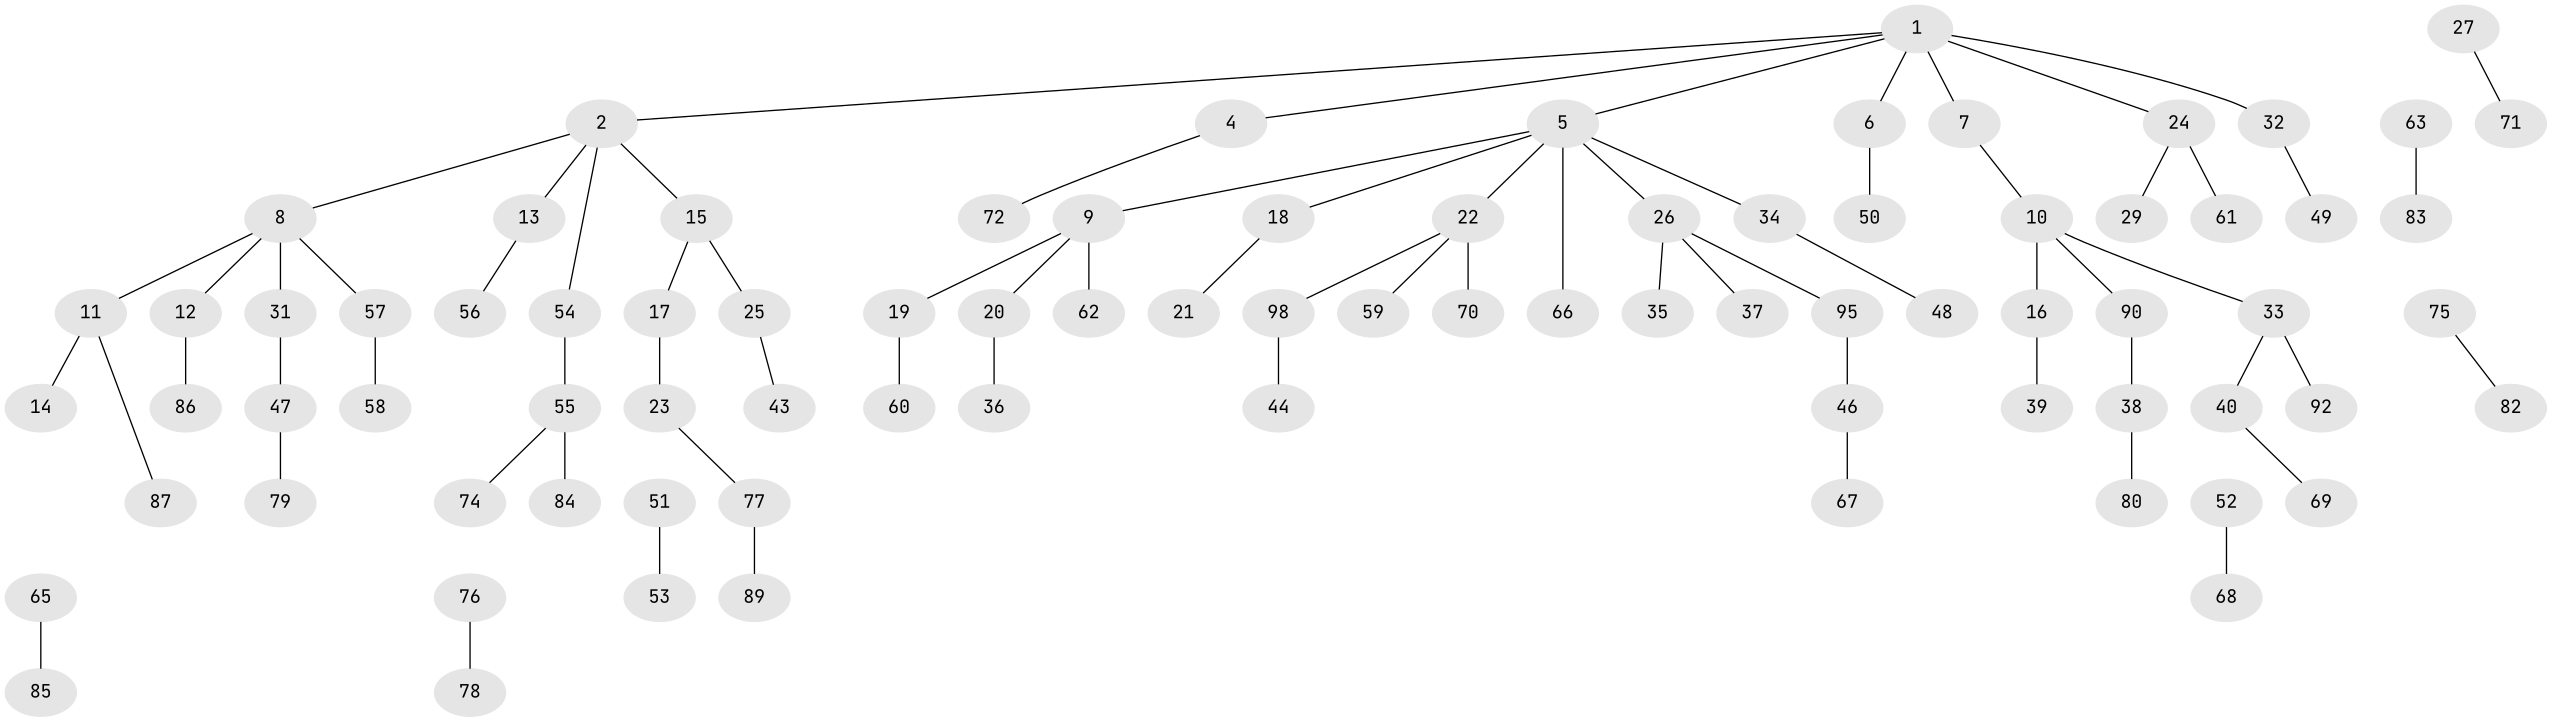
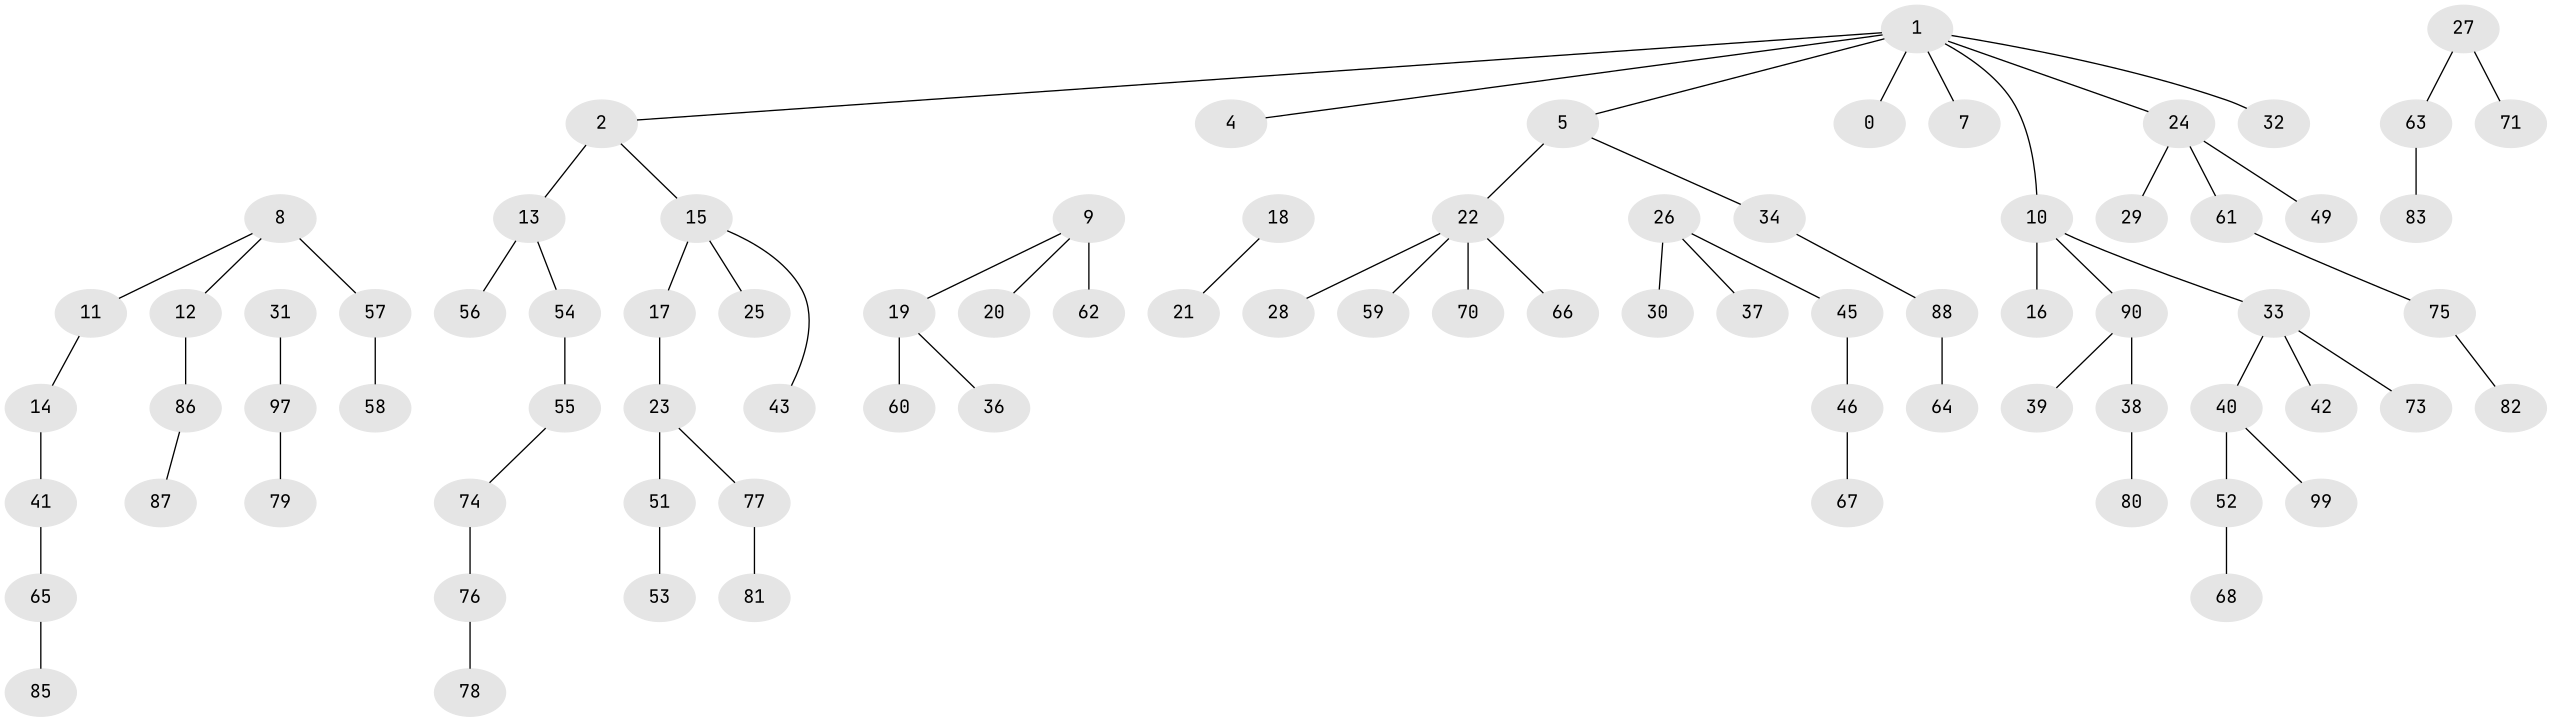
none -> (2440, 76)
(1870, 124) -> (1870, 124)
(441, 171) -> none
(1326, 171) -> none
(1421, 171) -> none
(1614, 171) -> none
(2001, 171) -> (2014, 105)
(2298, 171) -> (2250, 171)
(583, 219) -> (547, 266)
(994, 219) -> none
(1563, 219) -> (1515, 266)
(1870, 219) -> none
(280, 266) -> none
none -> (2332, 268)
(1278, 313) -> (1278, 313)
(1658, 313) -> (1658, 313)
(1847, 313) -> (1847, 313)
(1942, 313) -> (1942, 313)
(767, 361) -> (802, 291)
(994, 361) -> (947, 361)
(2037, 361) -> (2084, 361)
(126, 408) -> (173, 456)
(280, 408) -> (280, 408)
(1278, 408) -> none
none -> (1942, 408)
(2321, 408) -> (2321, 408)
none -> (2416, 408)
none -> (660, 456)
none -> (2226, 456)
none -> (41, 503)
(565, 503) -> none
(2321, 503) -> (2321, 503)
none -> (470, 550)
(754, 598) -> (754, 598)
